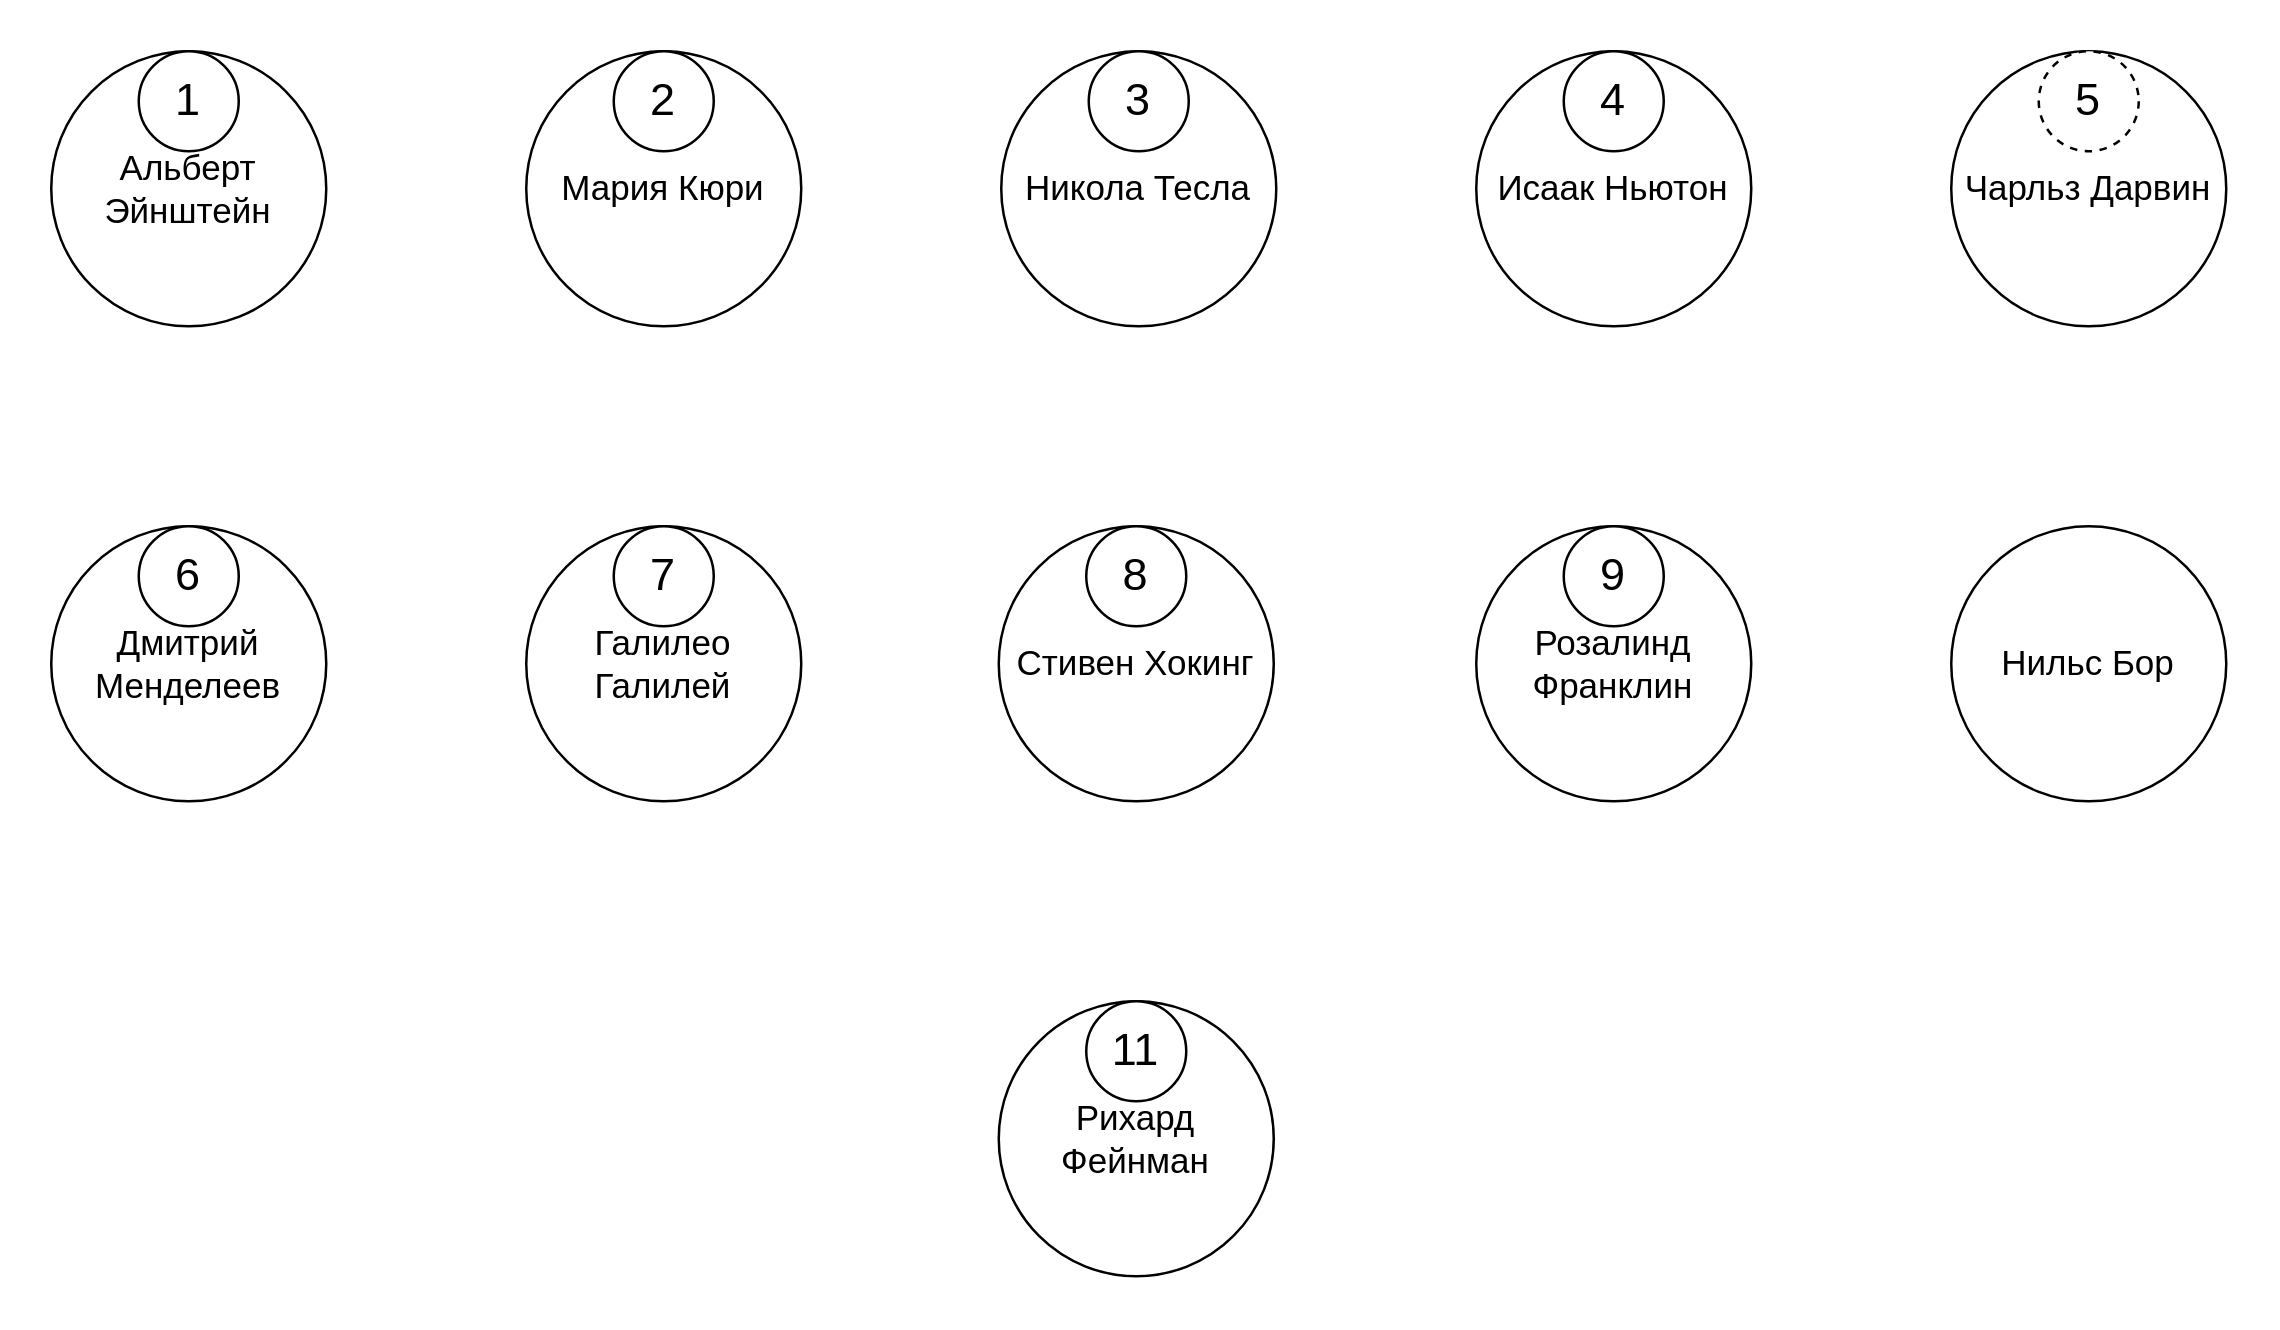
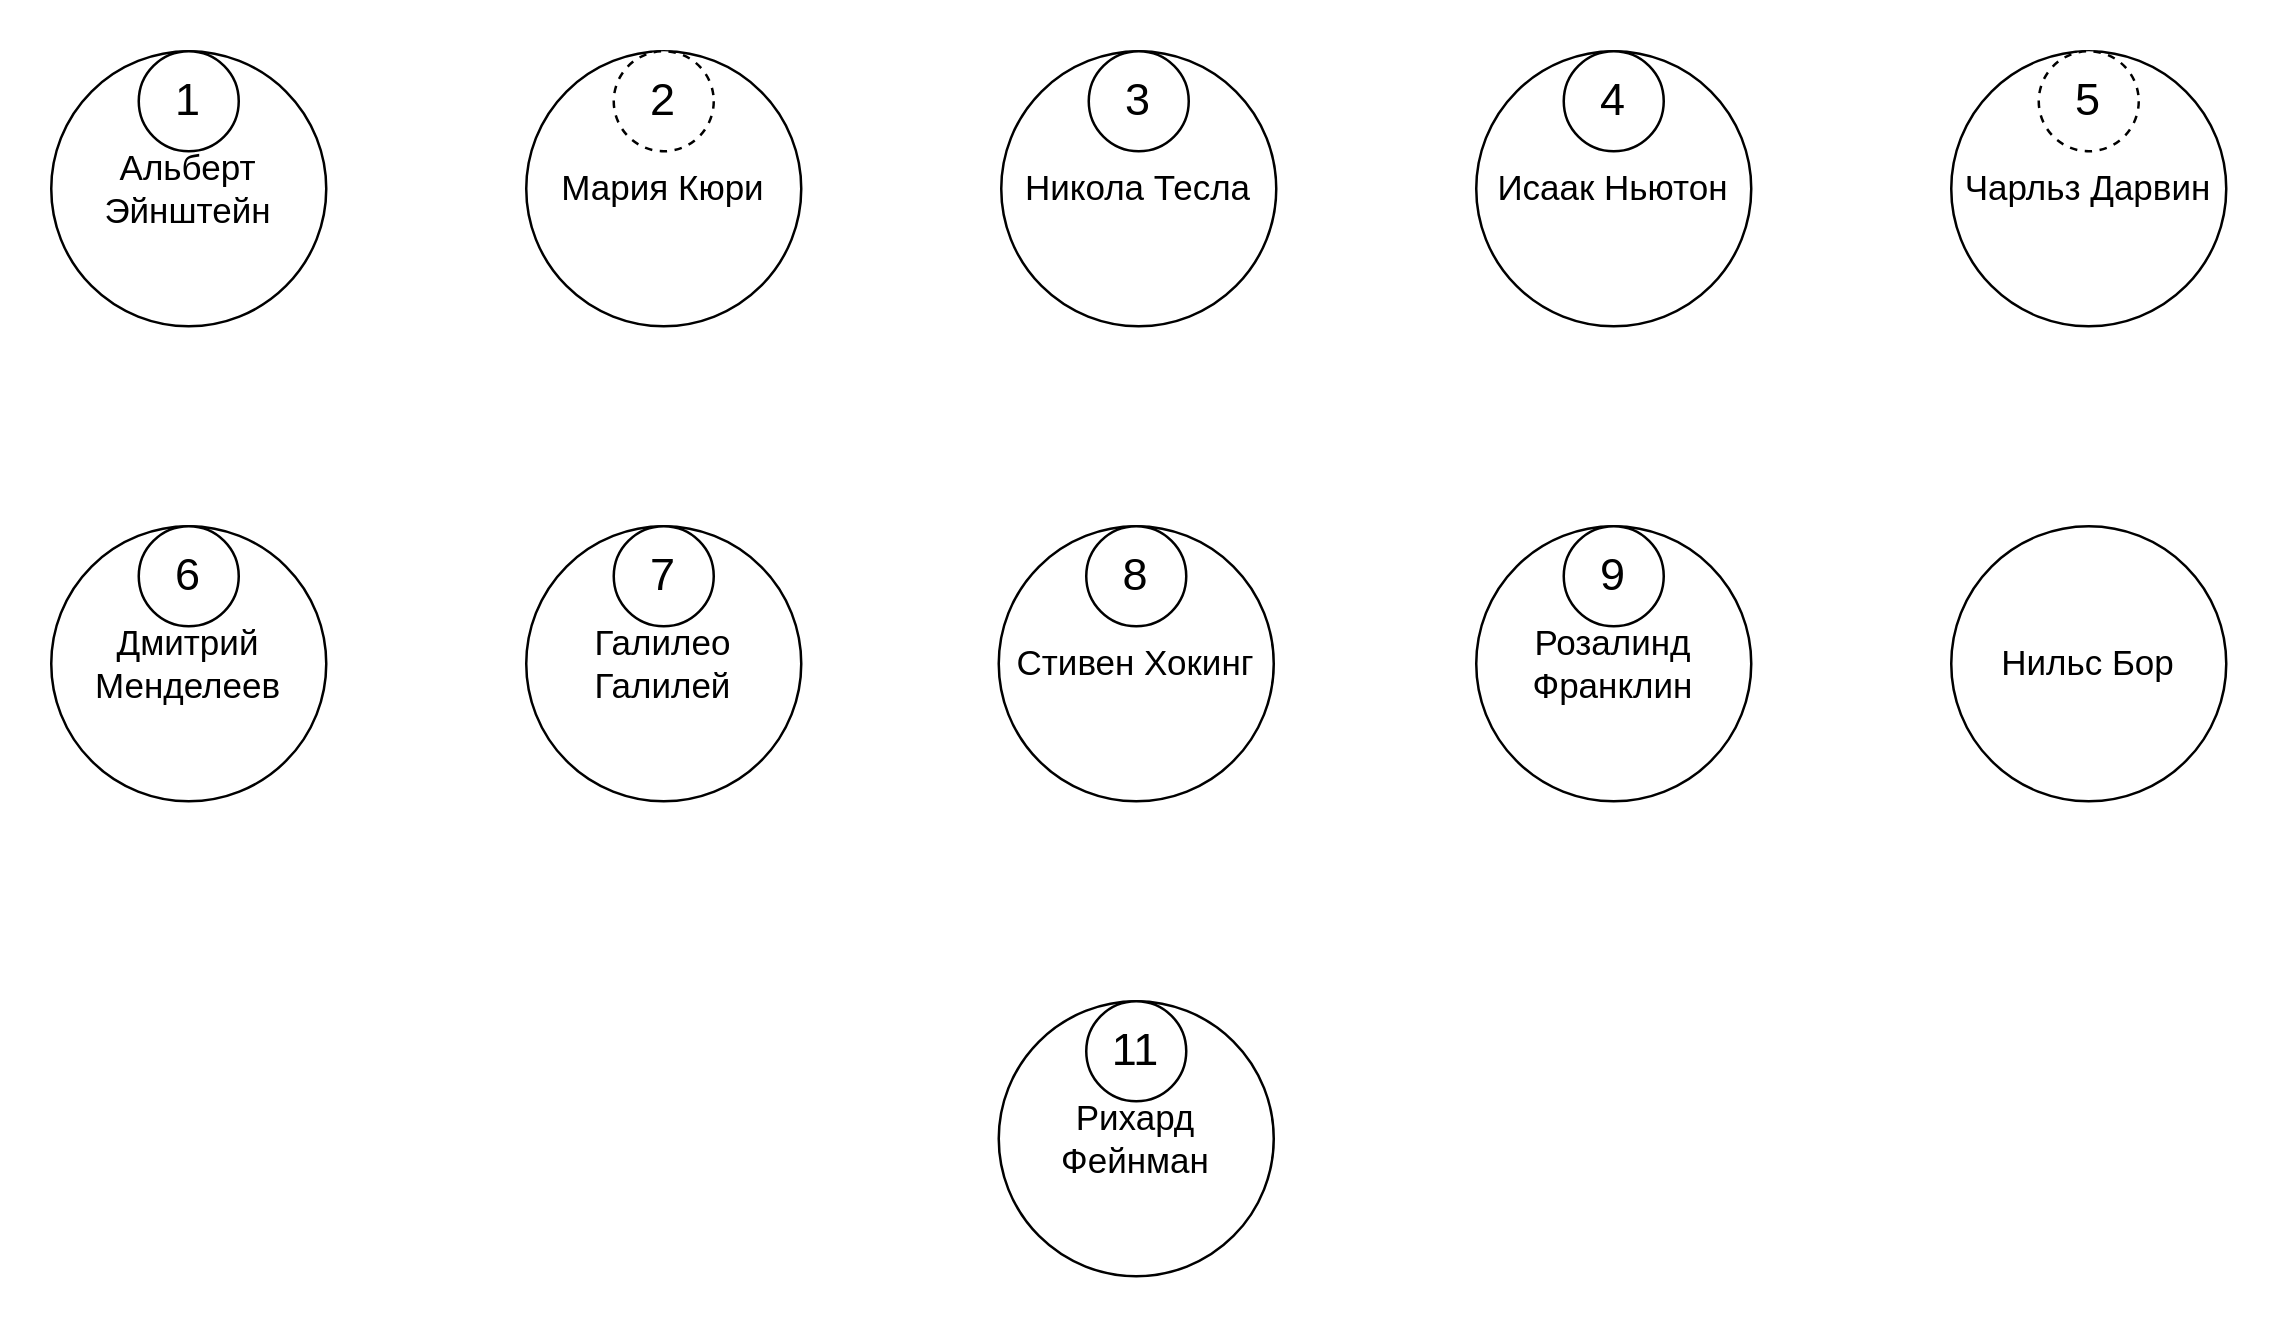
(664, 101) -> (664, 101)
